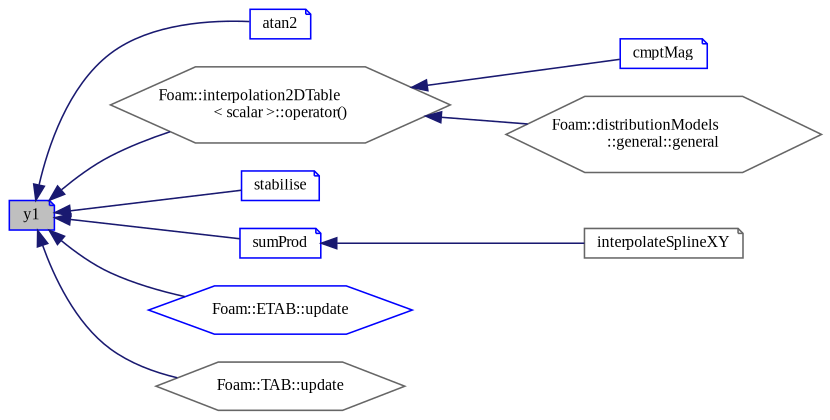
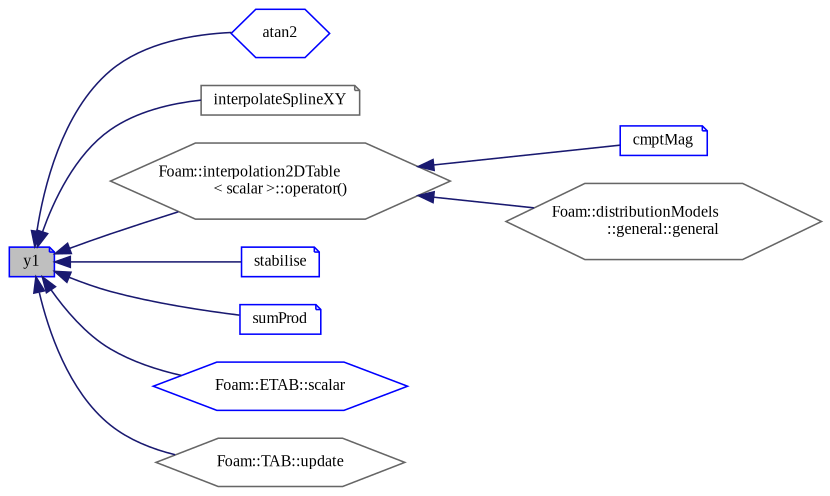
(280, 24) -> (280, 33)
(461, 243) -> (99, 139)
(280, 310) -> (280, 386)
